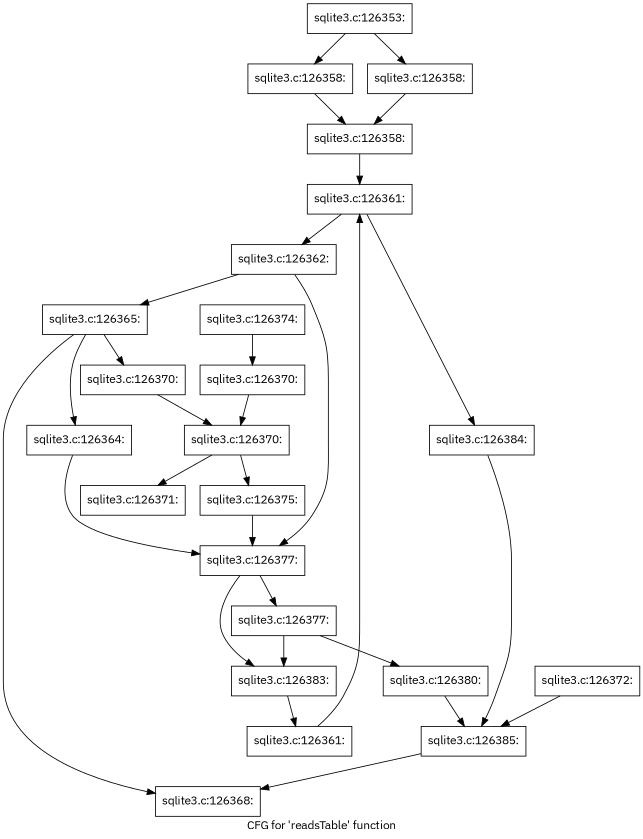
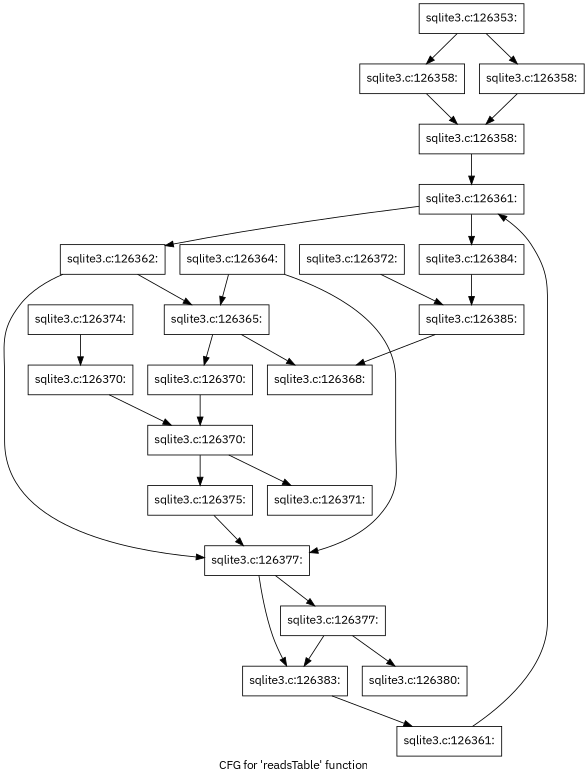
(71, 374) -> (226, 286)
(452, 708) -> none
